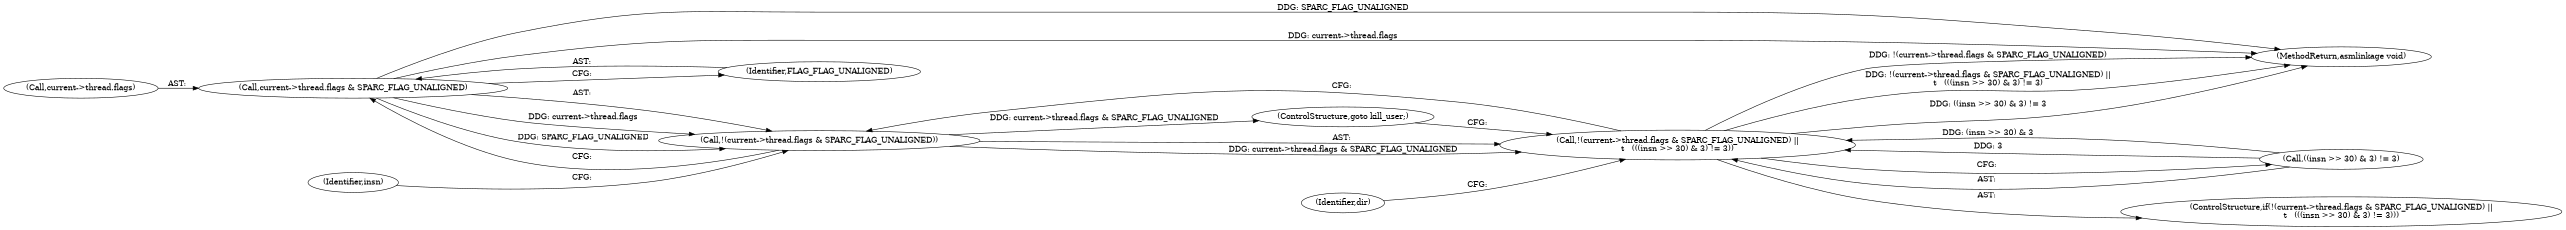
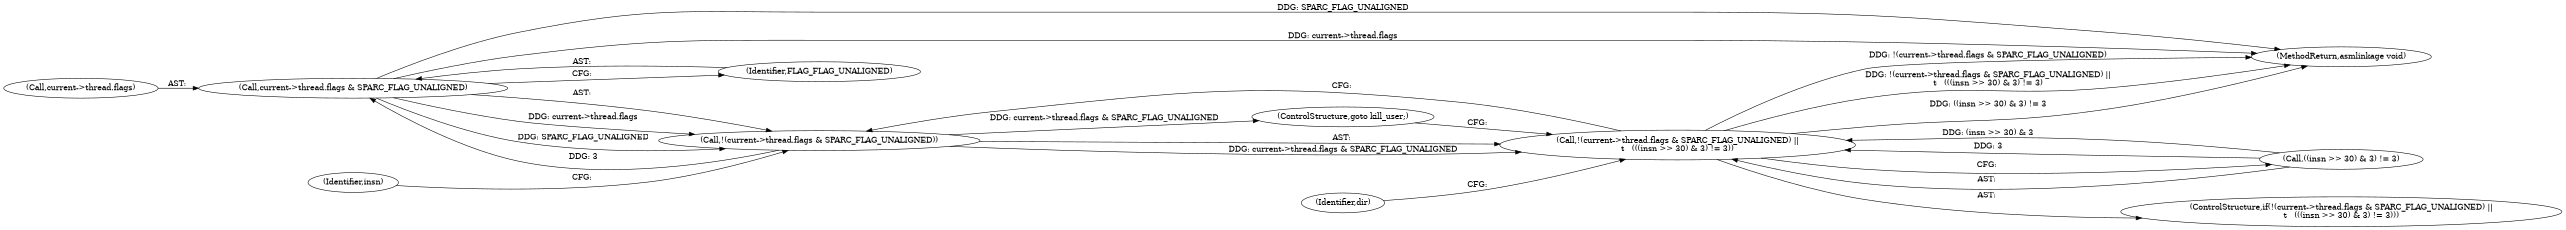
(583, 157) -> (583, 157)
